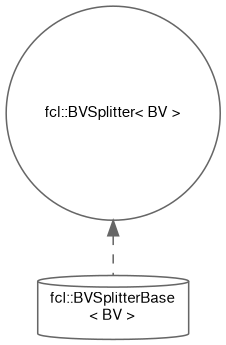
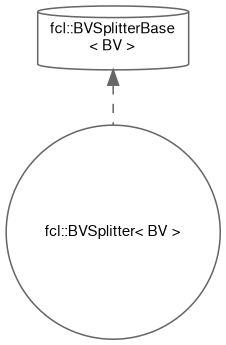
(113, 256) -> (113, 105)
